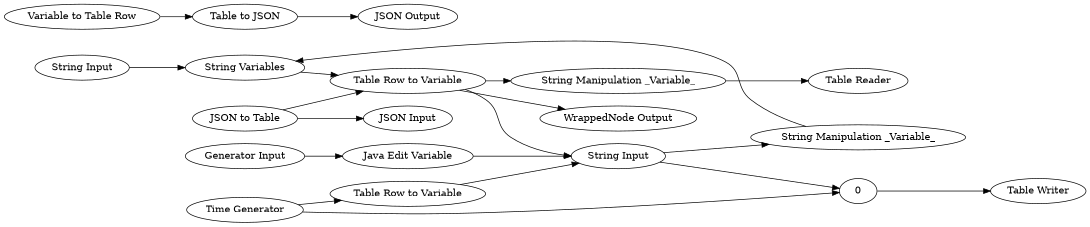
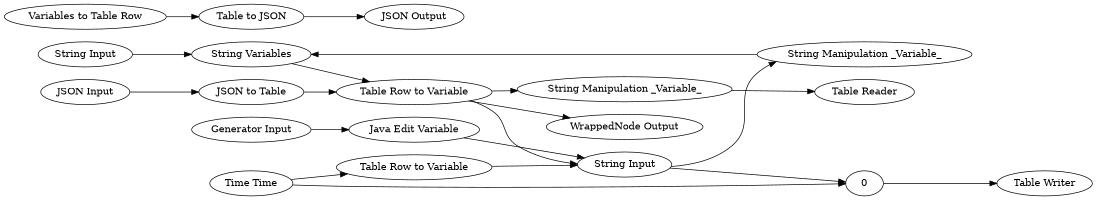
(82, 17) -> (85, 17)
(327, 119) -> (161, 92)
(245, 210) -> (251, 183)
